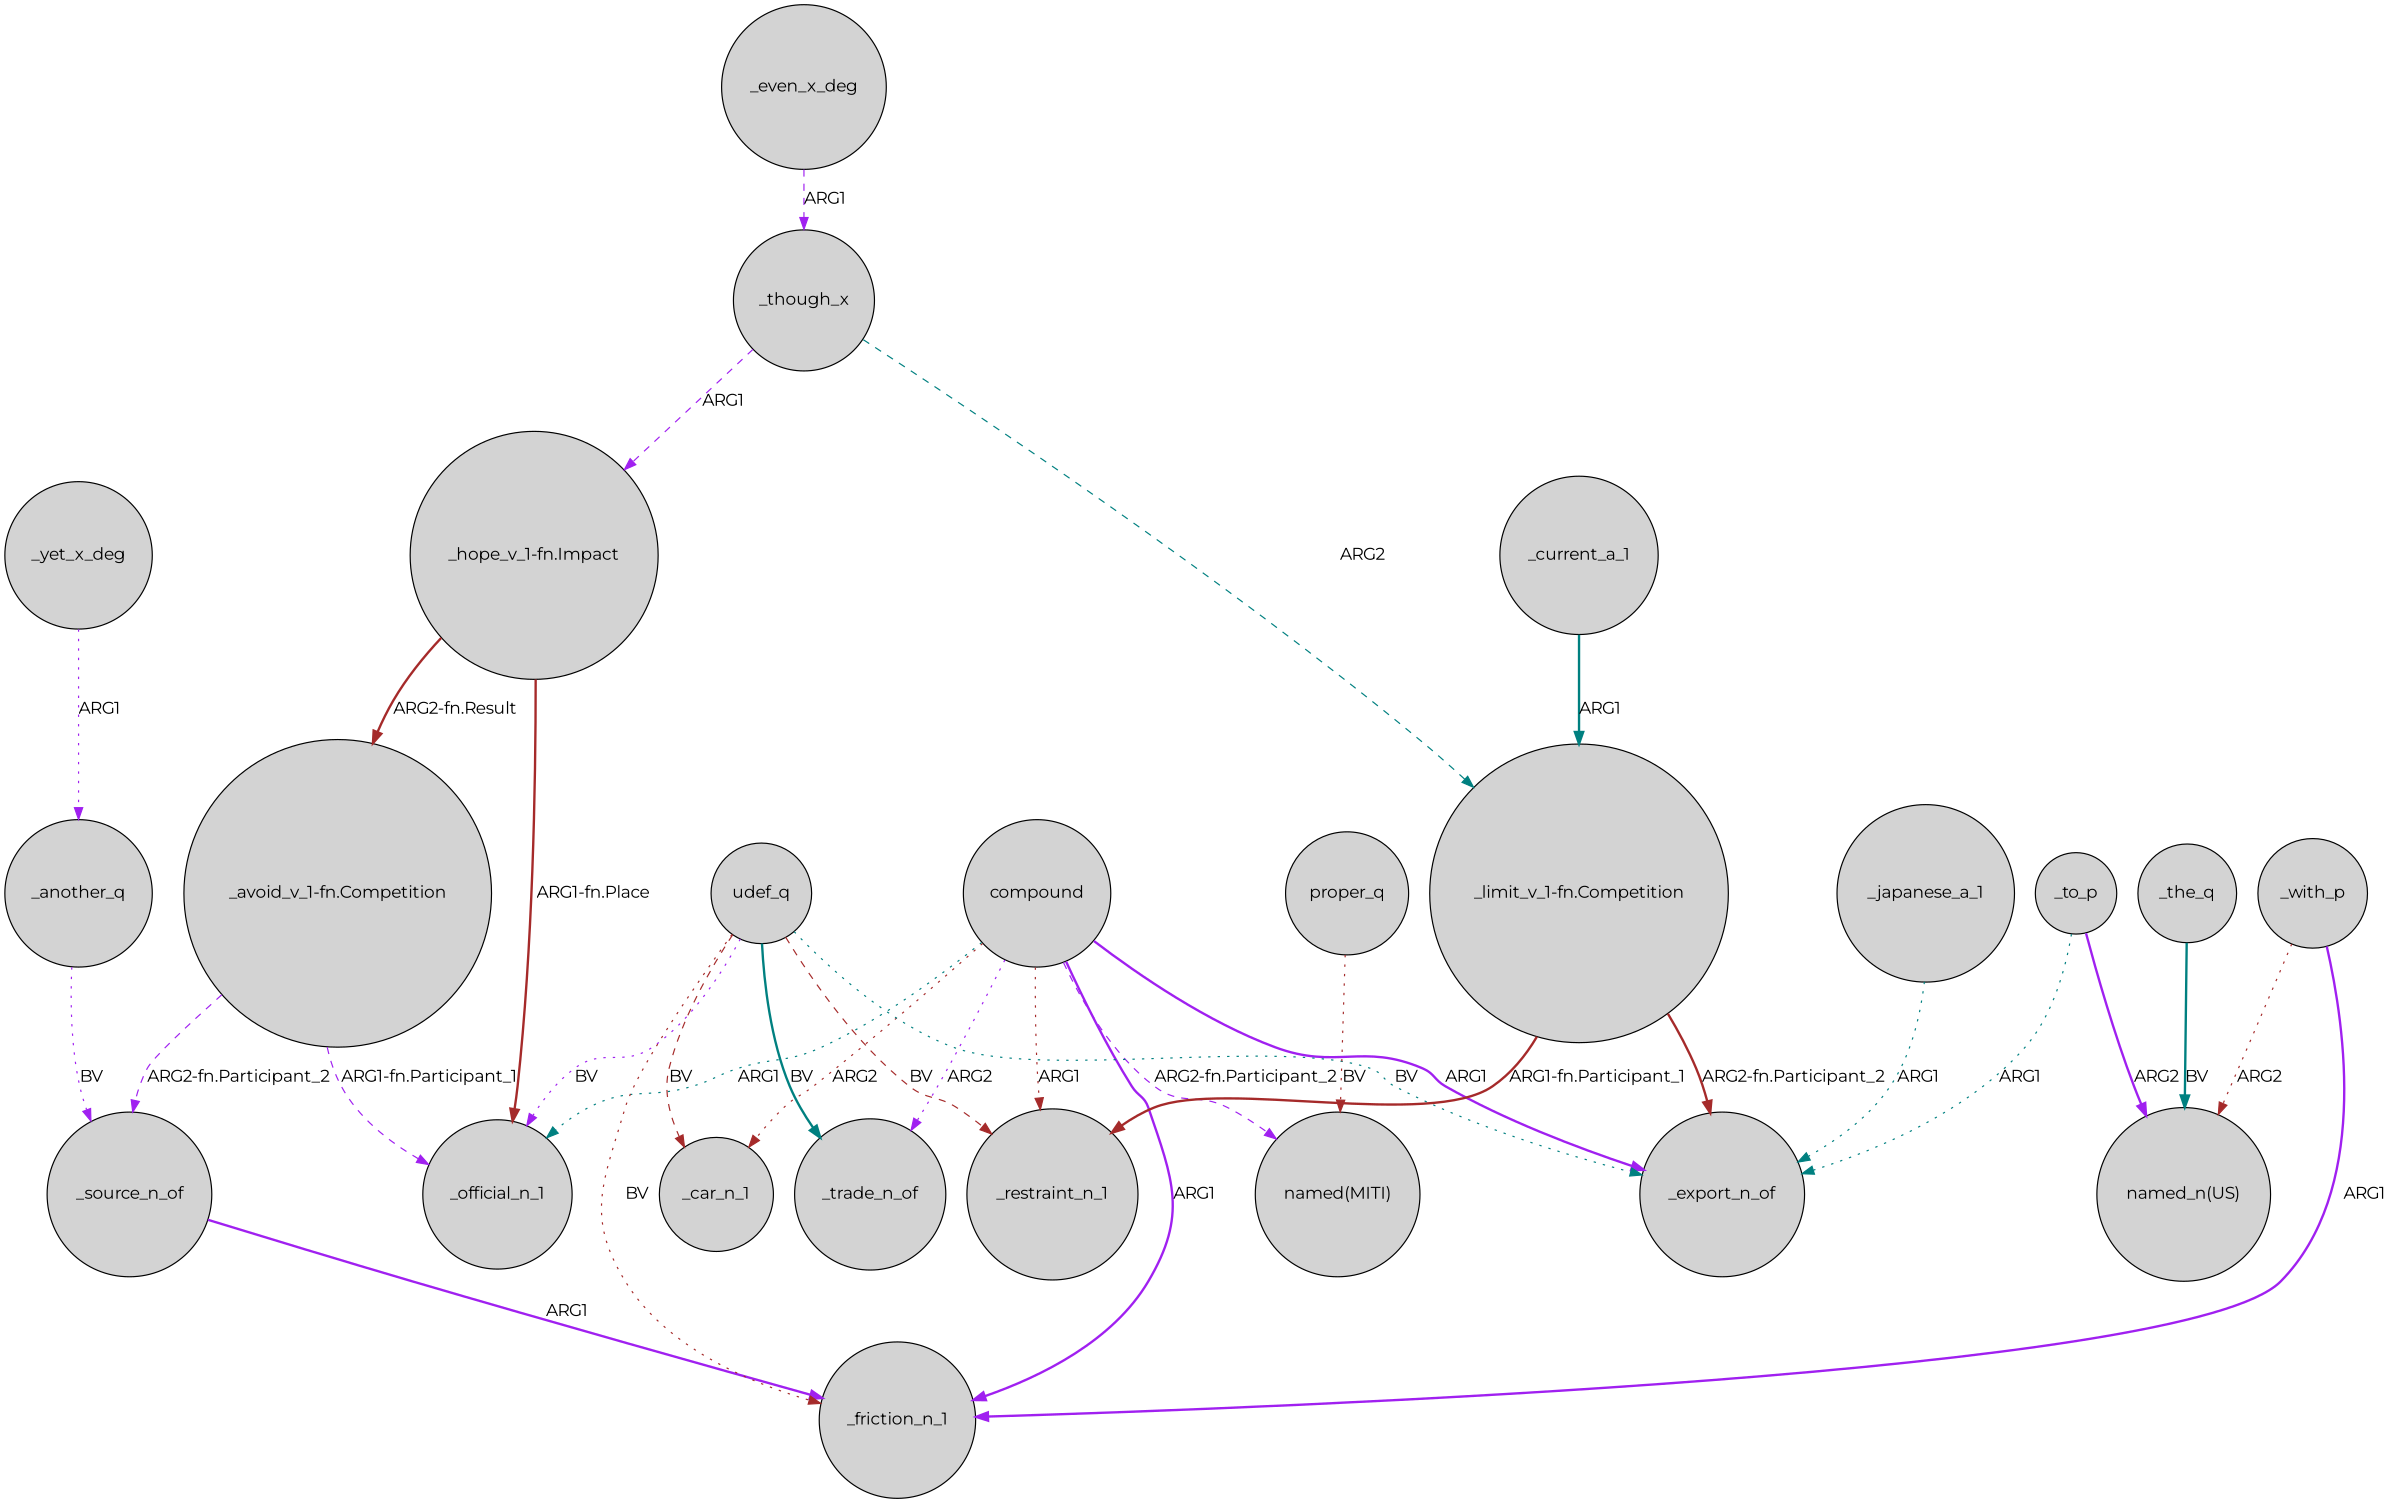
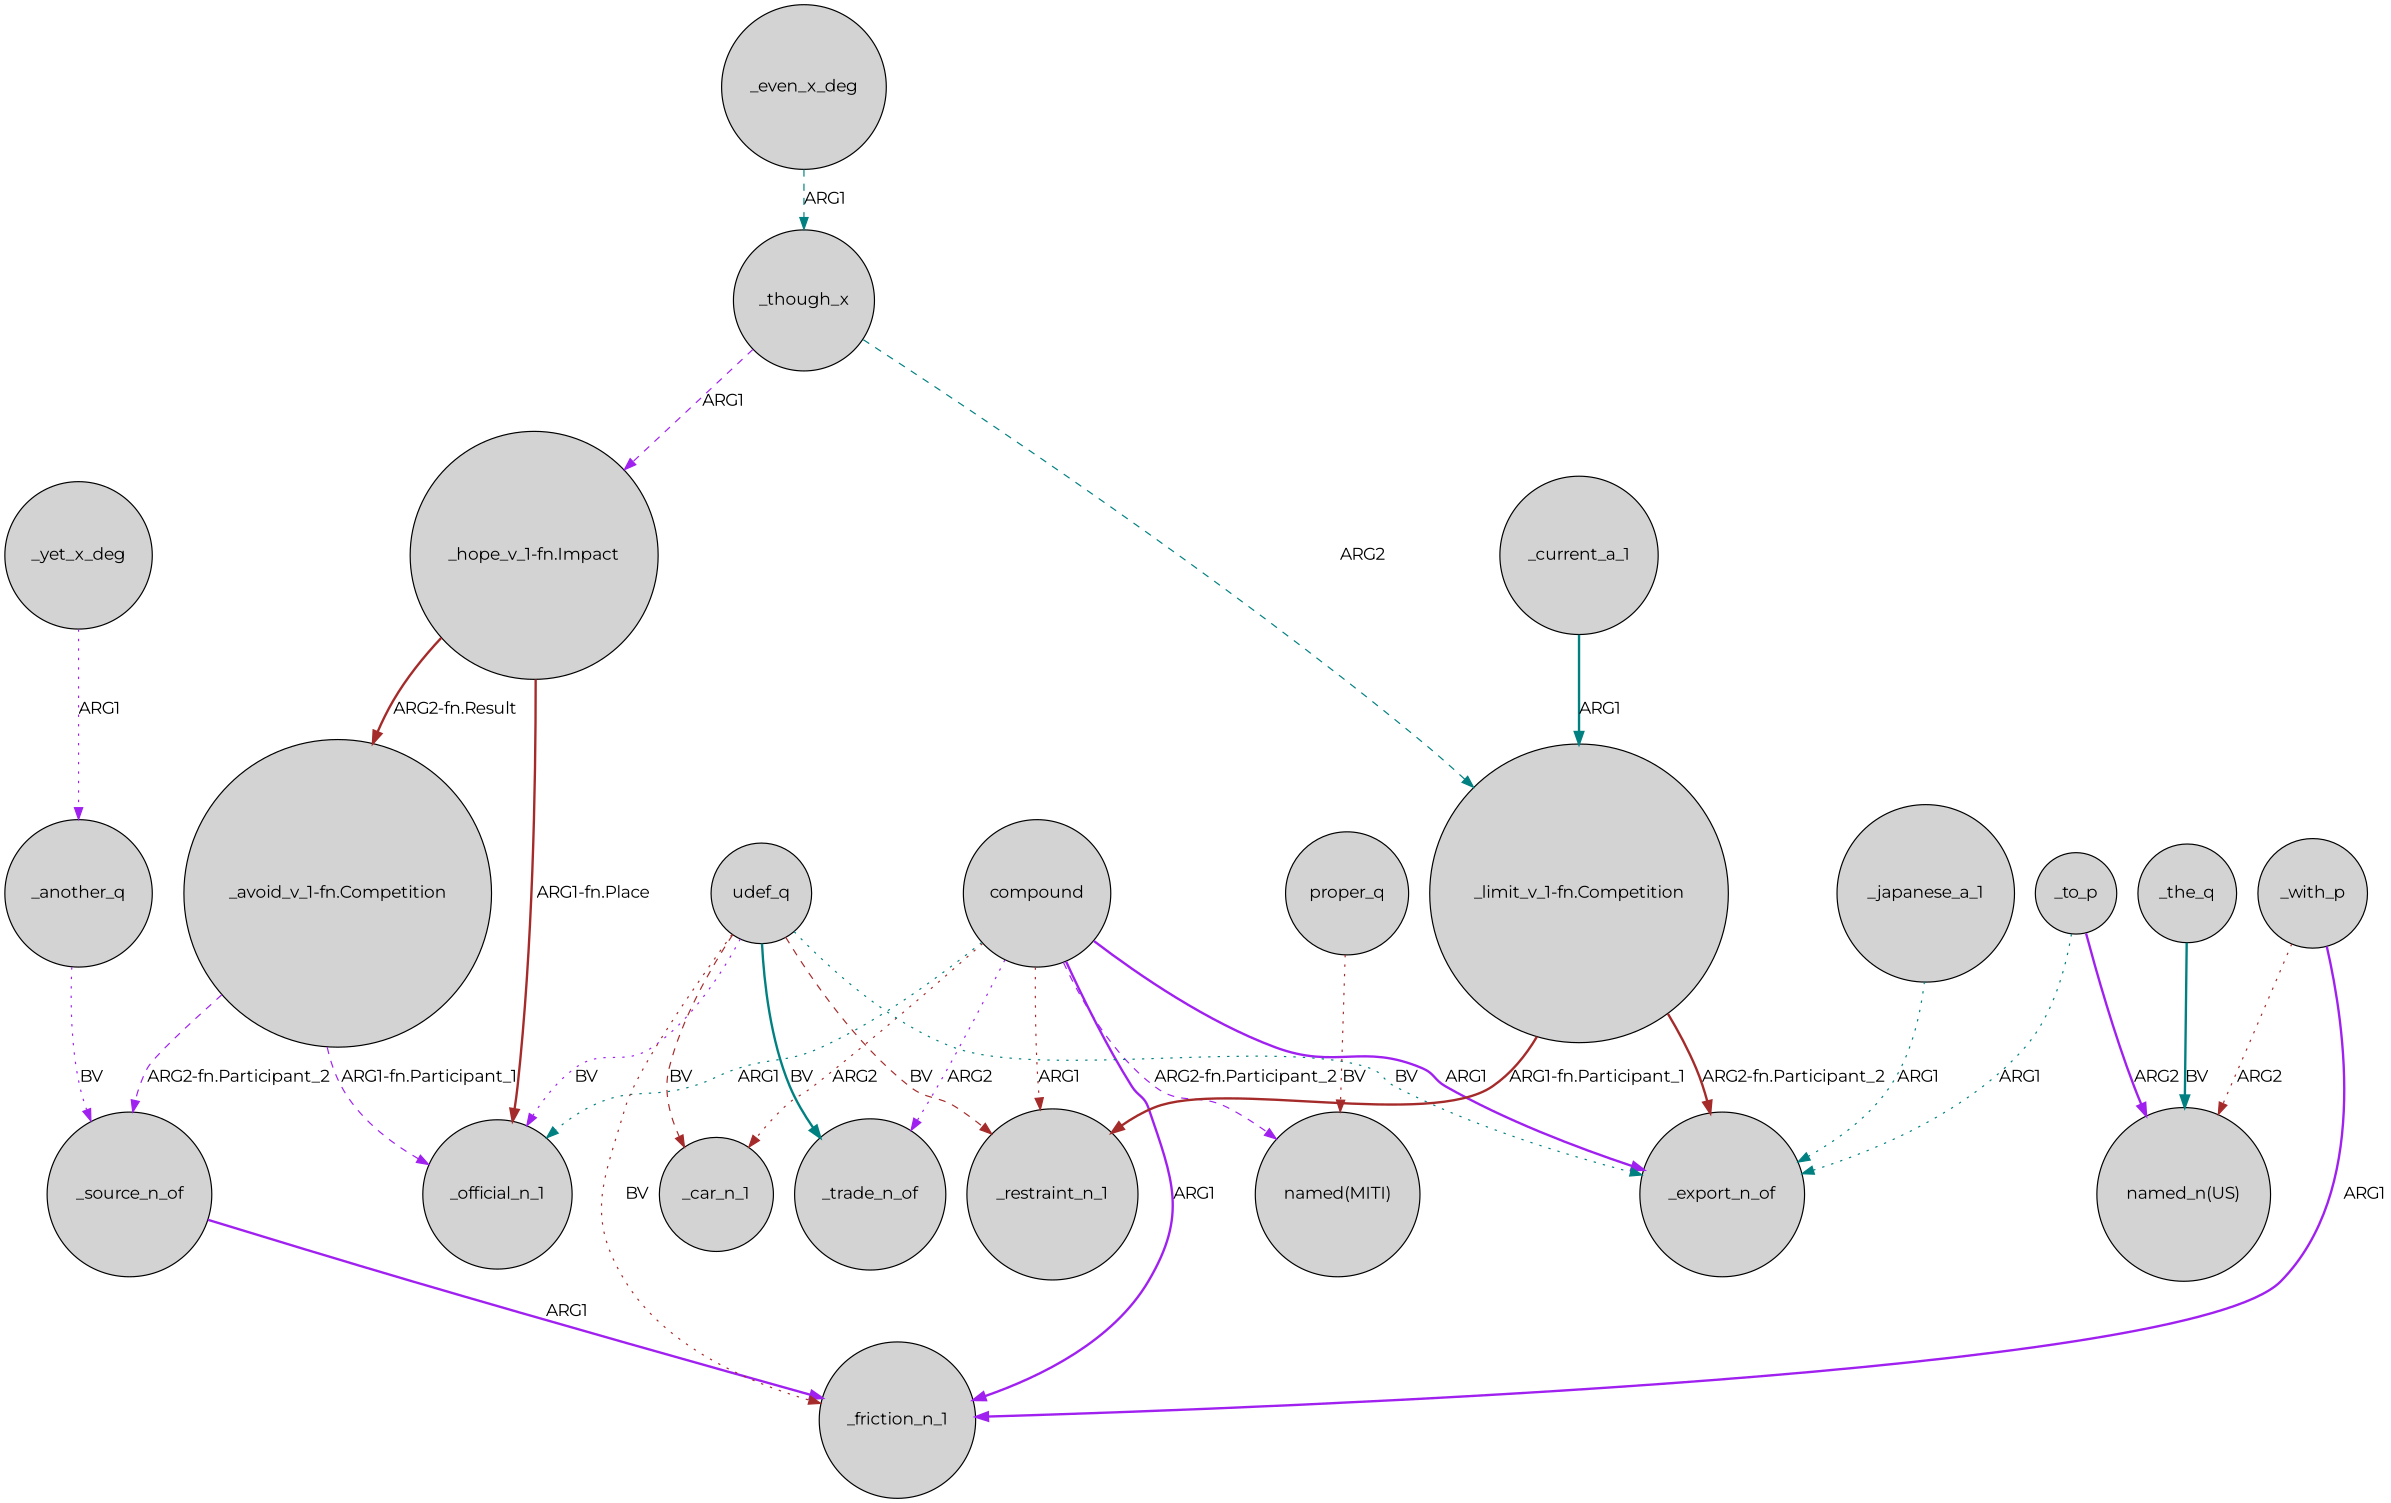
(804, 193) -> (804, 193)
